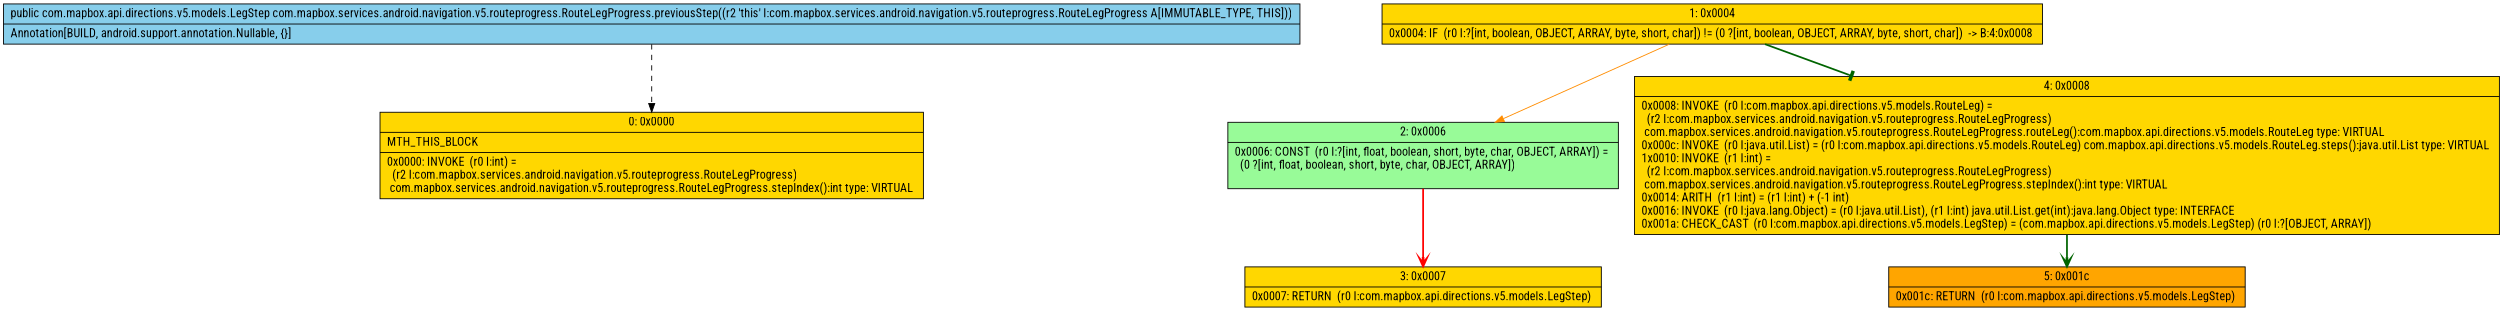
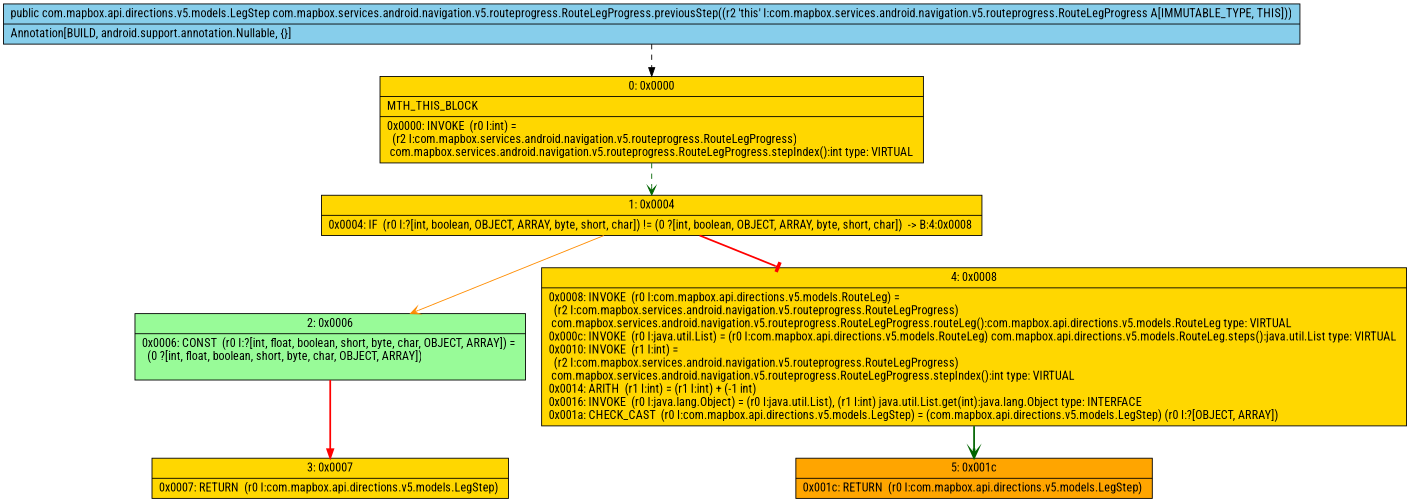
(1807, 60) -> (738, 251)
(1586, 81) -> (511, 273)
(1708, 159) -> (615, 350)
none -> (652, 175)
(1423, 223) -> (330, 415)
